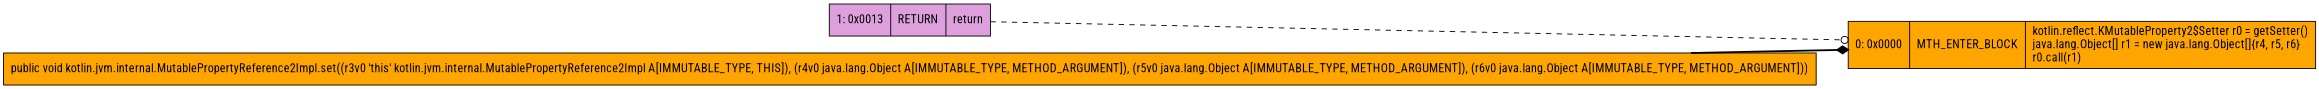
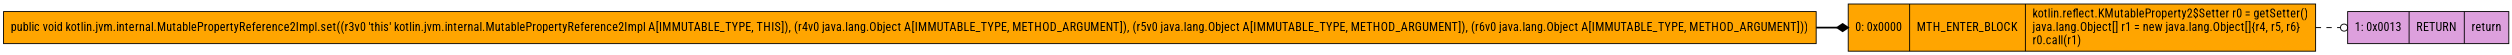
(1416, 31) -> (2328, 28)
